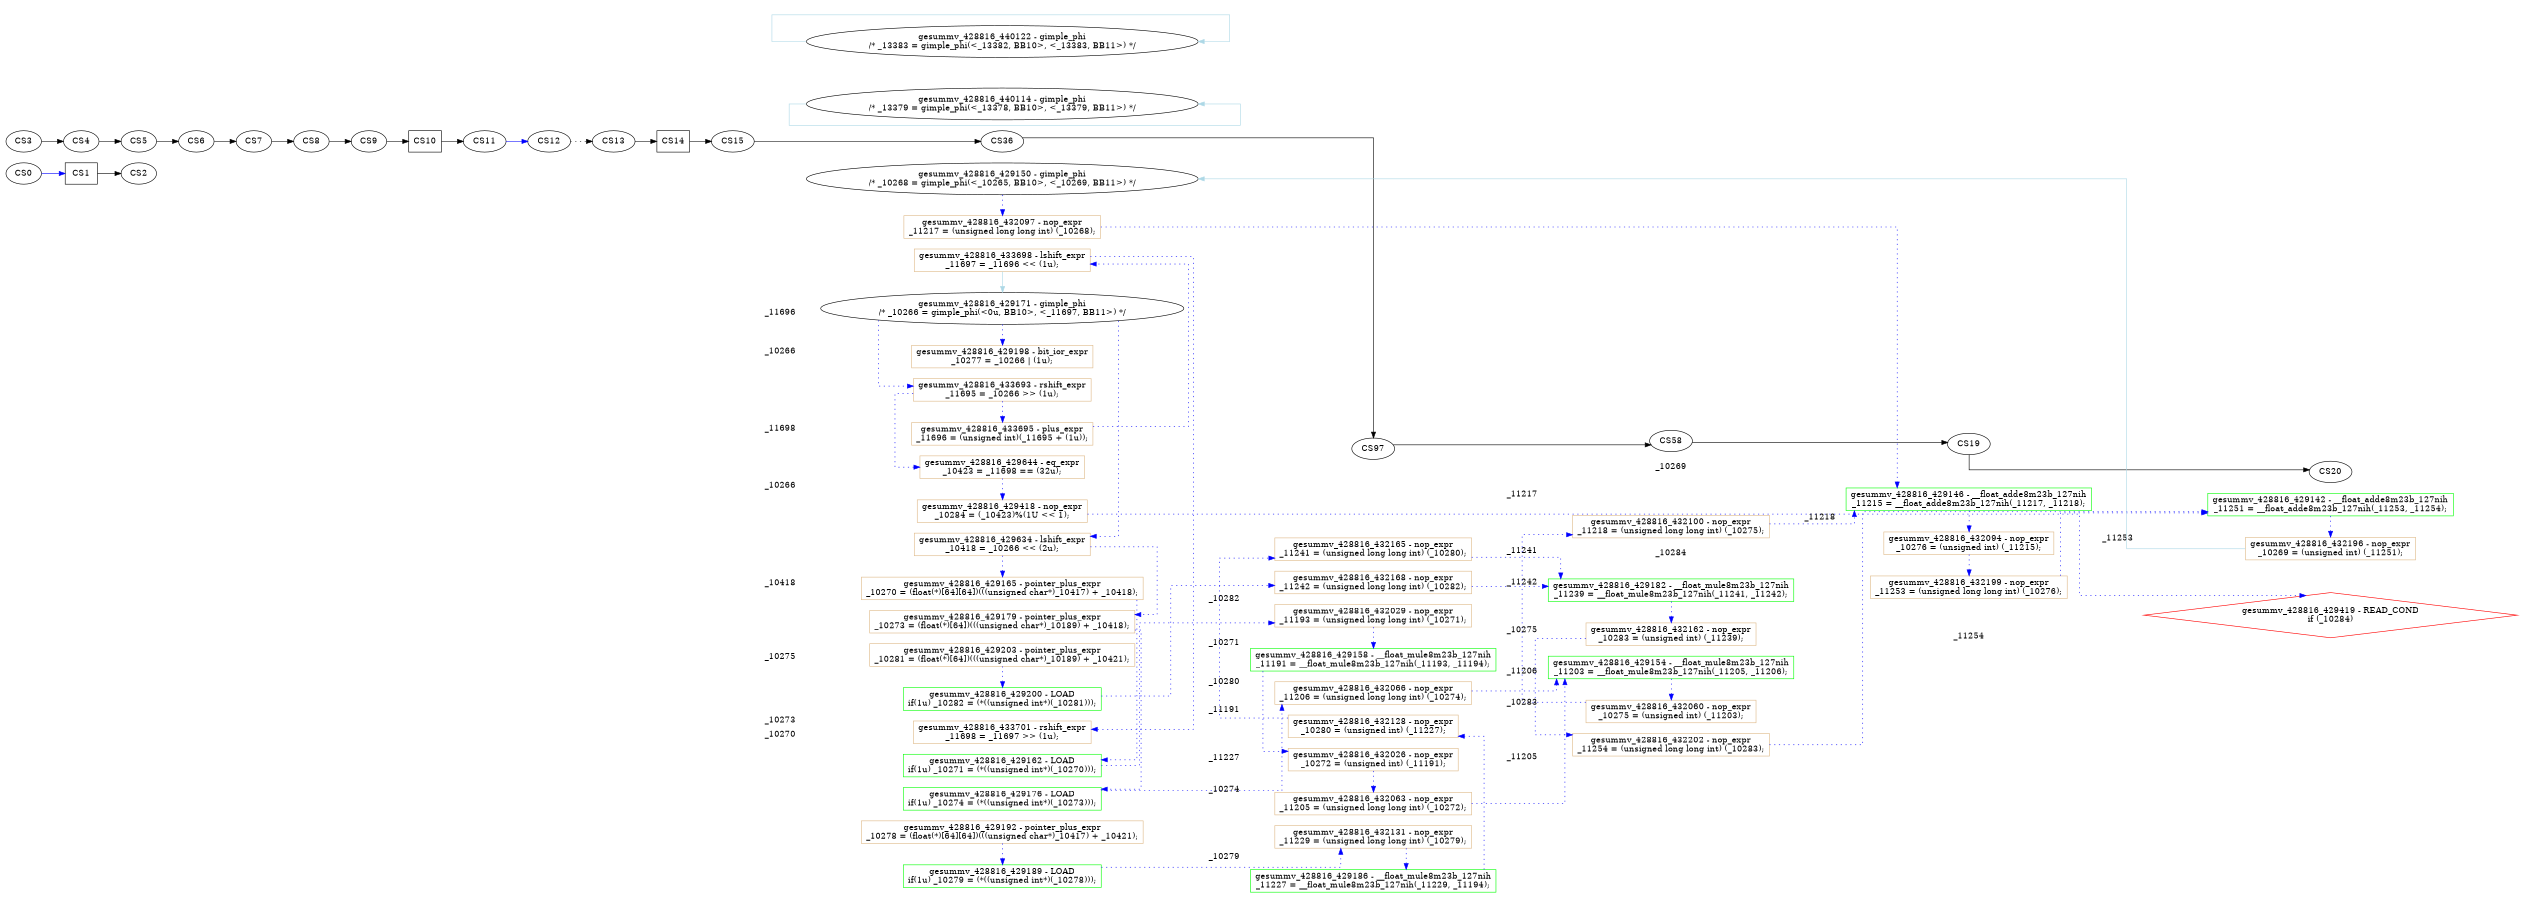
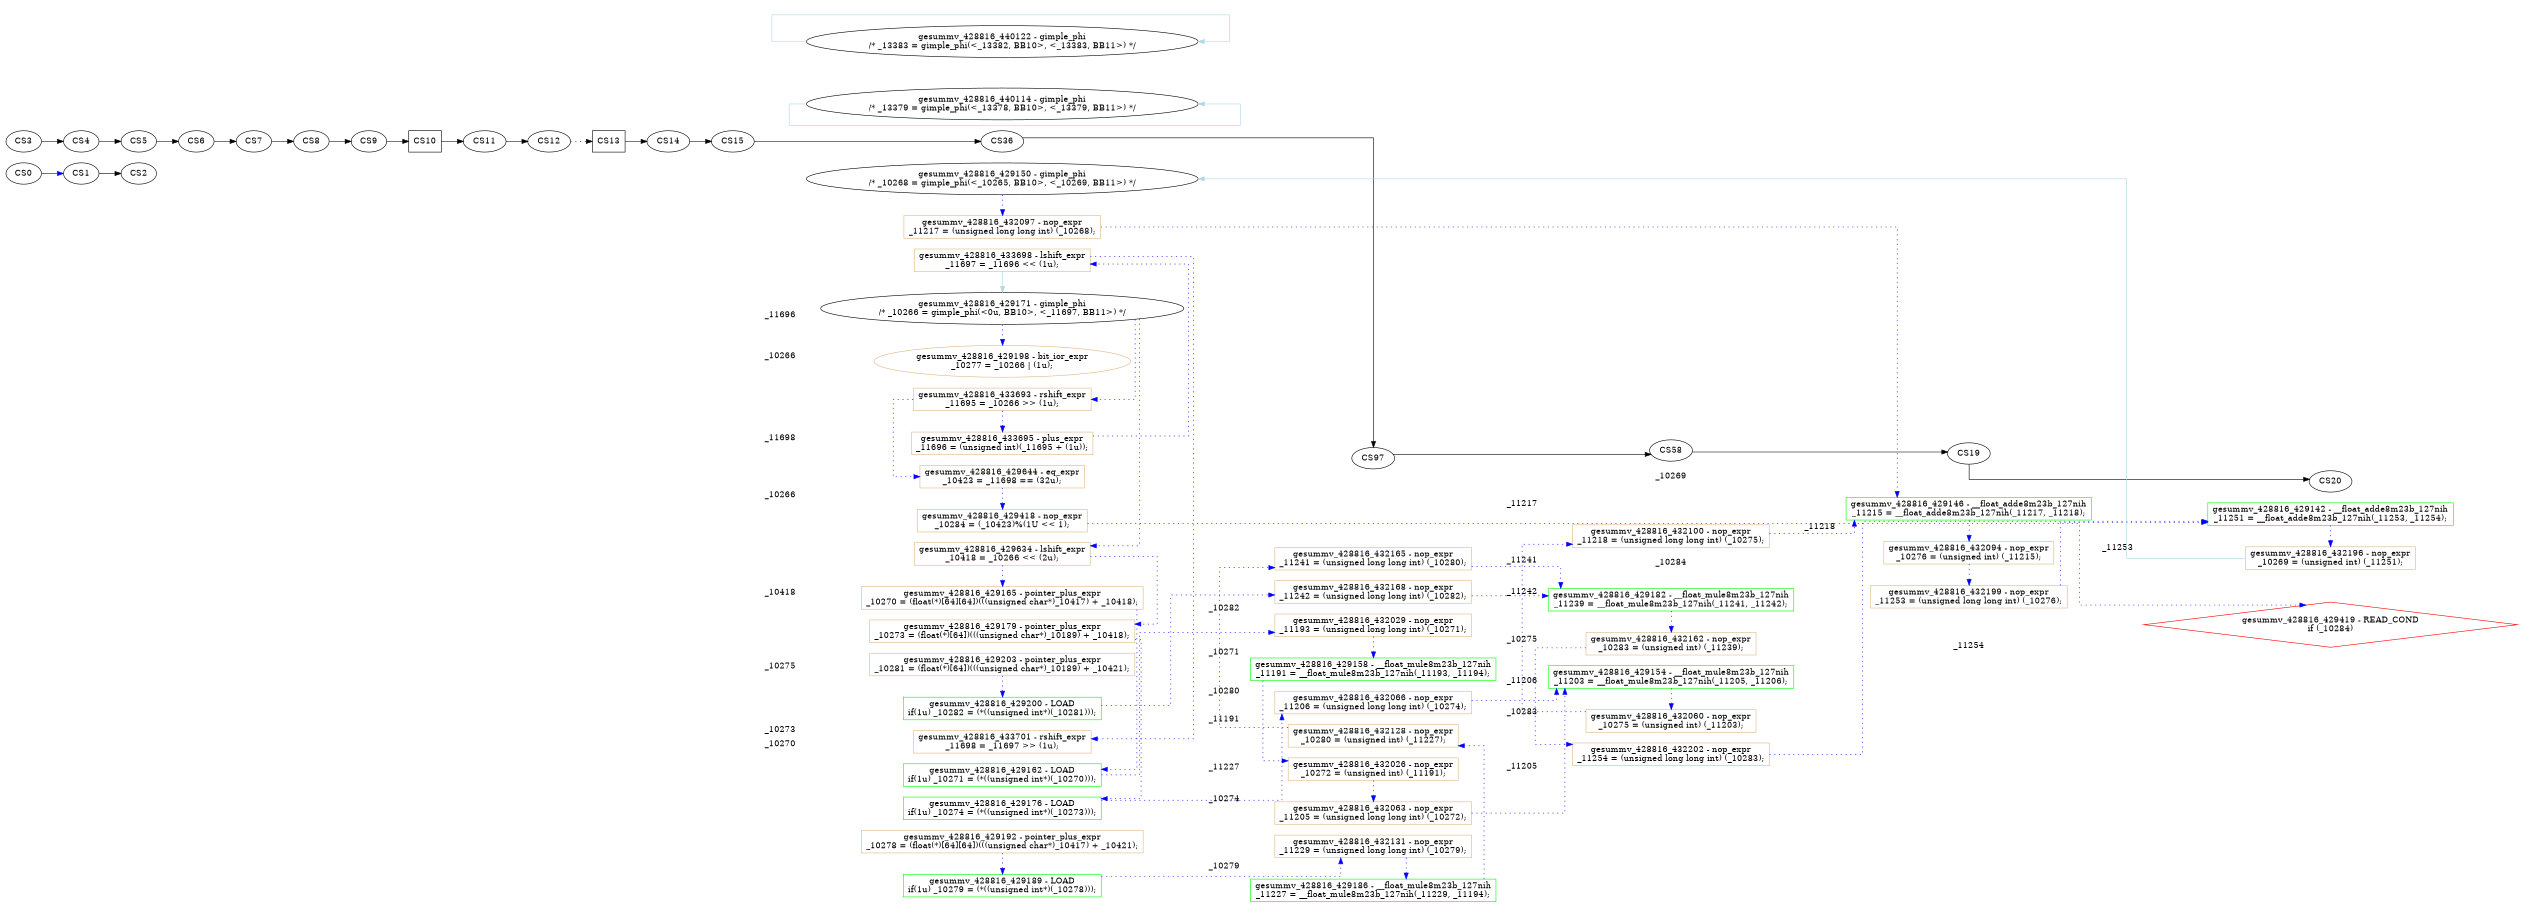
(514, 141) -> (514, 141)
(614, 141) -> (609, 141)
(673, 141) -> (668, 141)
(81, 174) -> (81, 174)
(1002, 357) -> (1002, 361)
